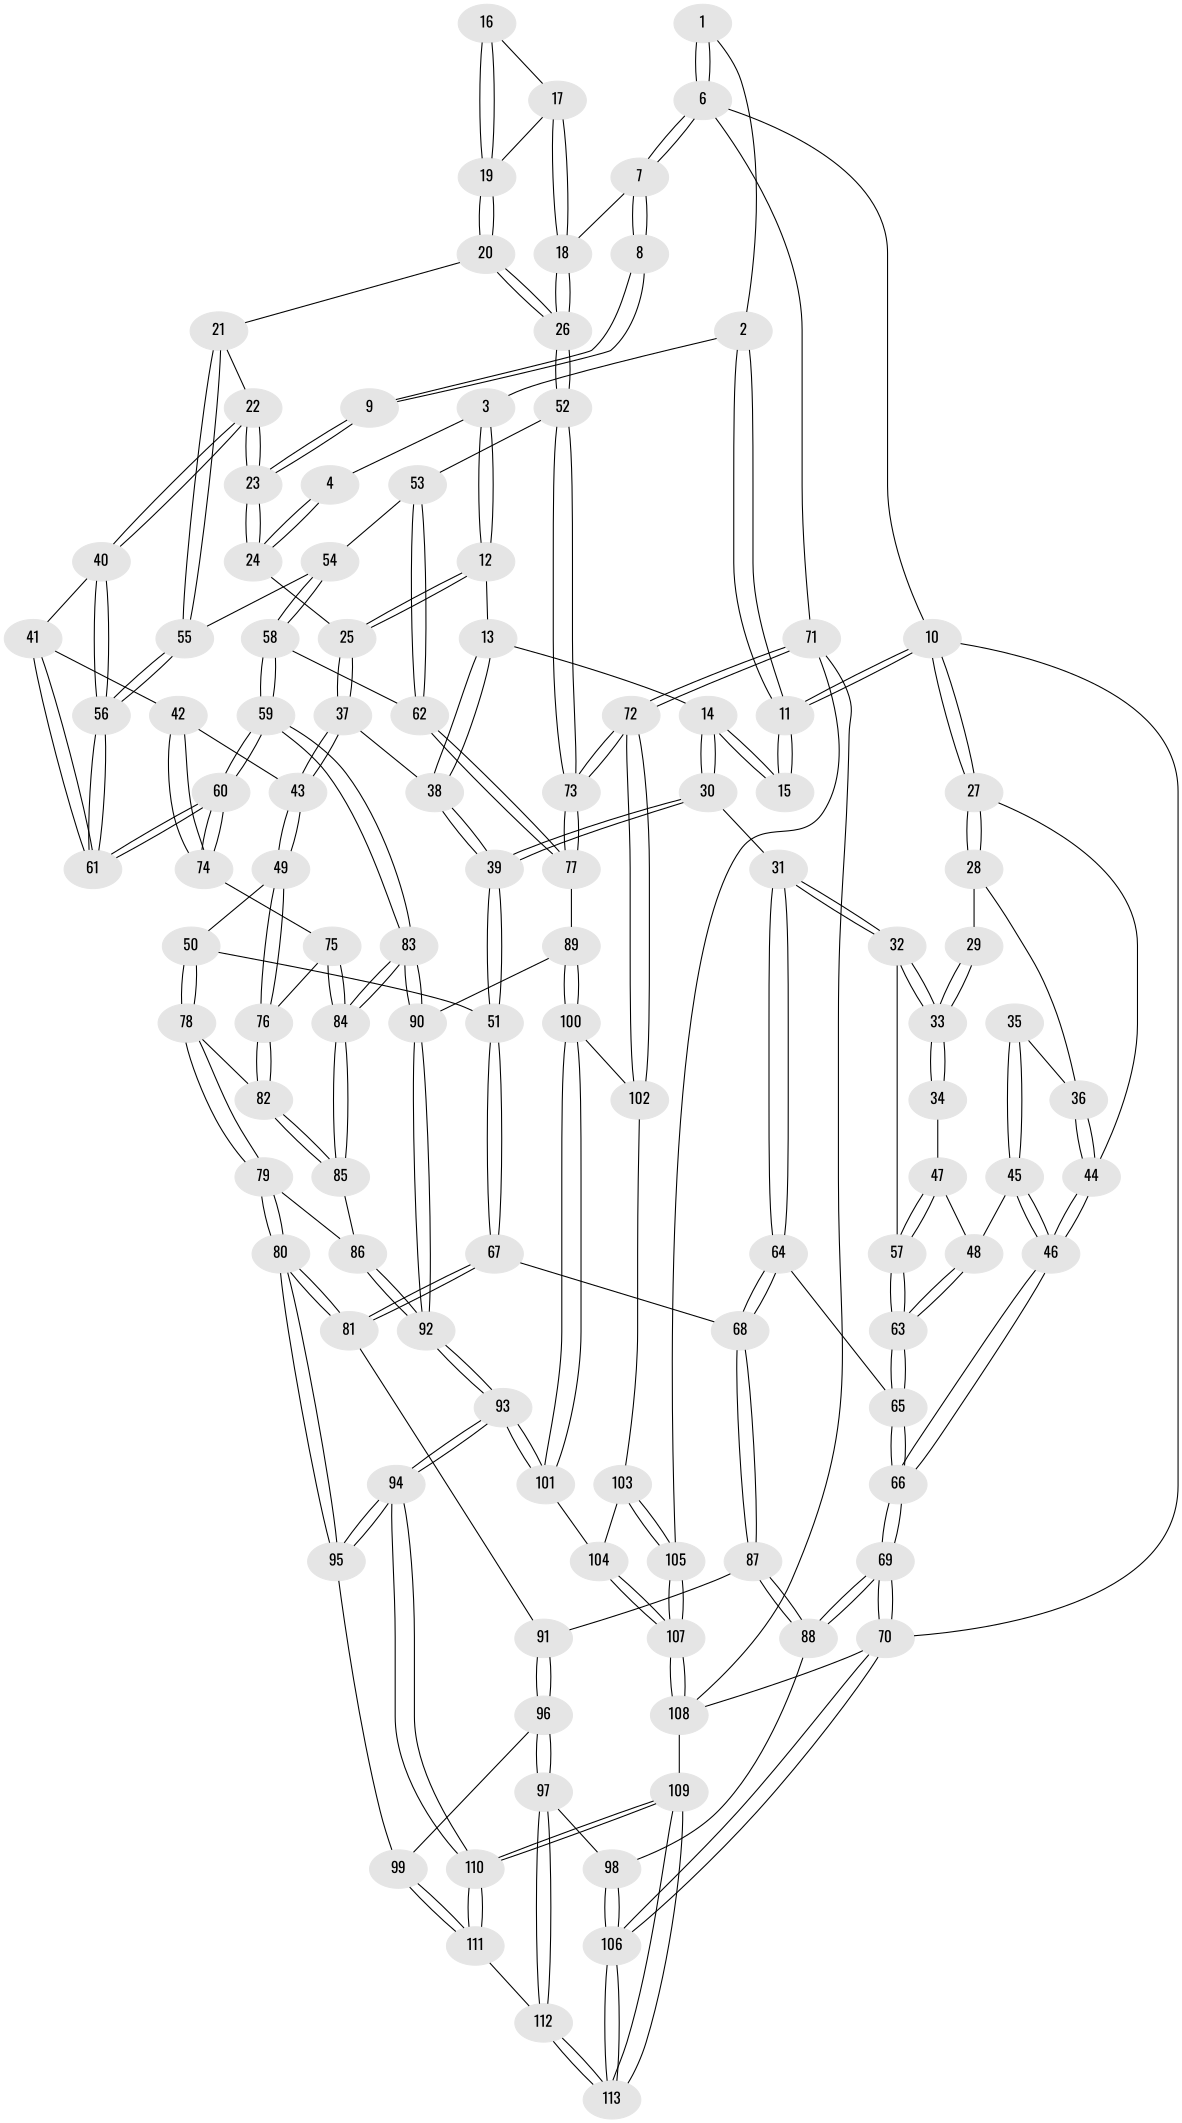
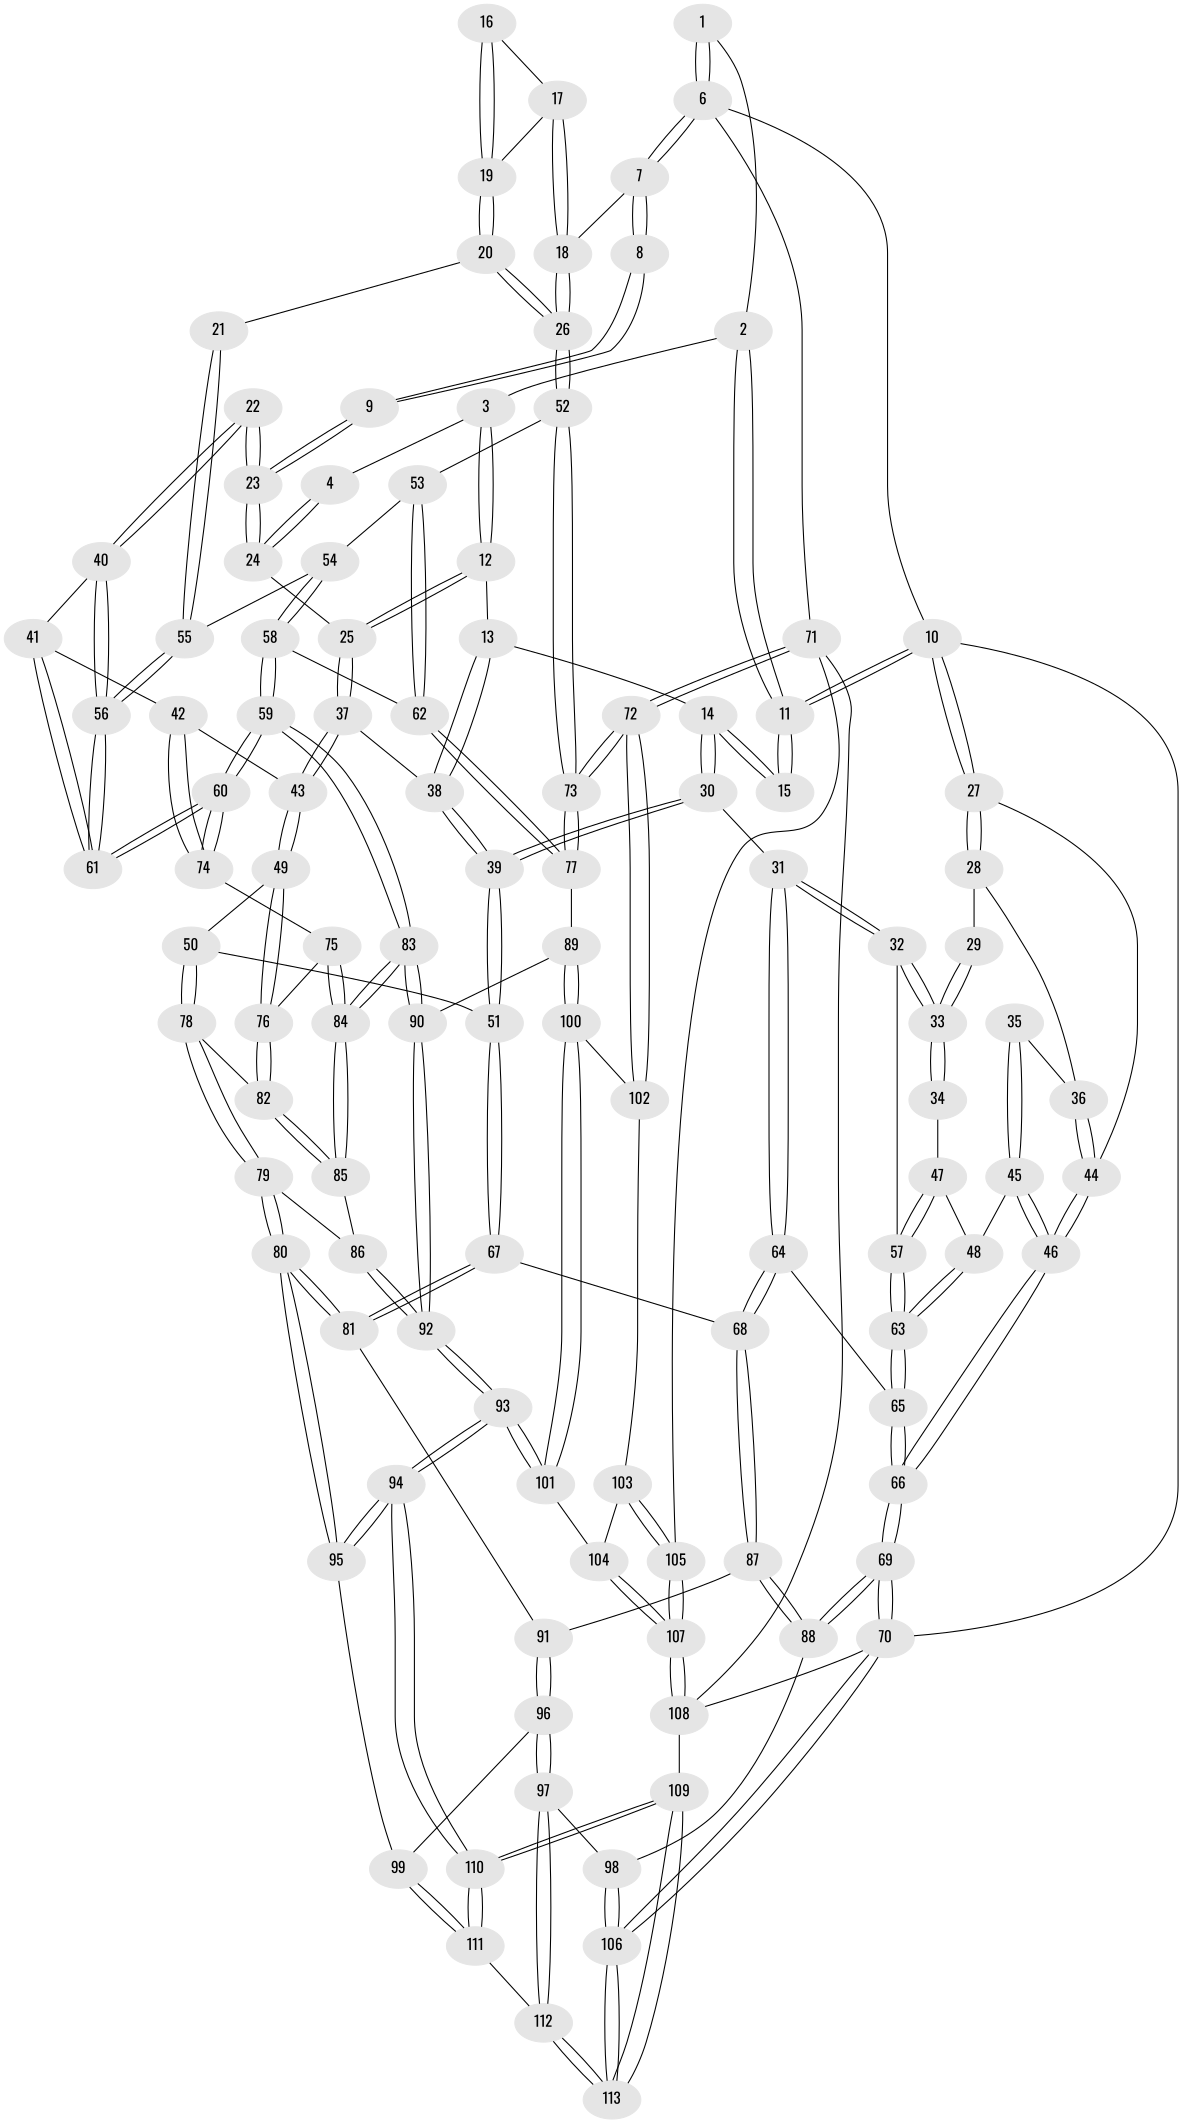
(236, 370) -> none
